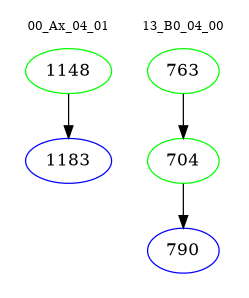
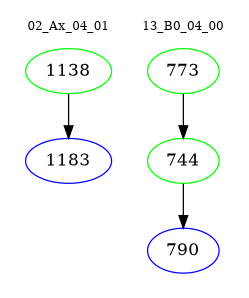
(69, 27) -> (69, 27)
(69, 71) -> (69, 71)
(183, 71) -> (183, 71)
(183, 161) -> (183, 161)
